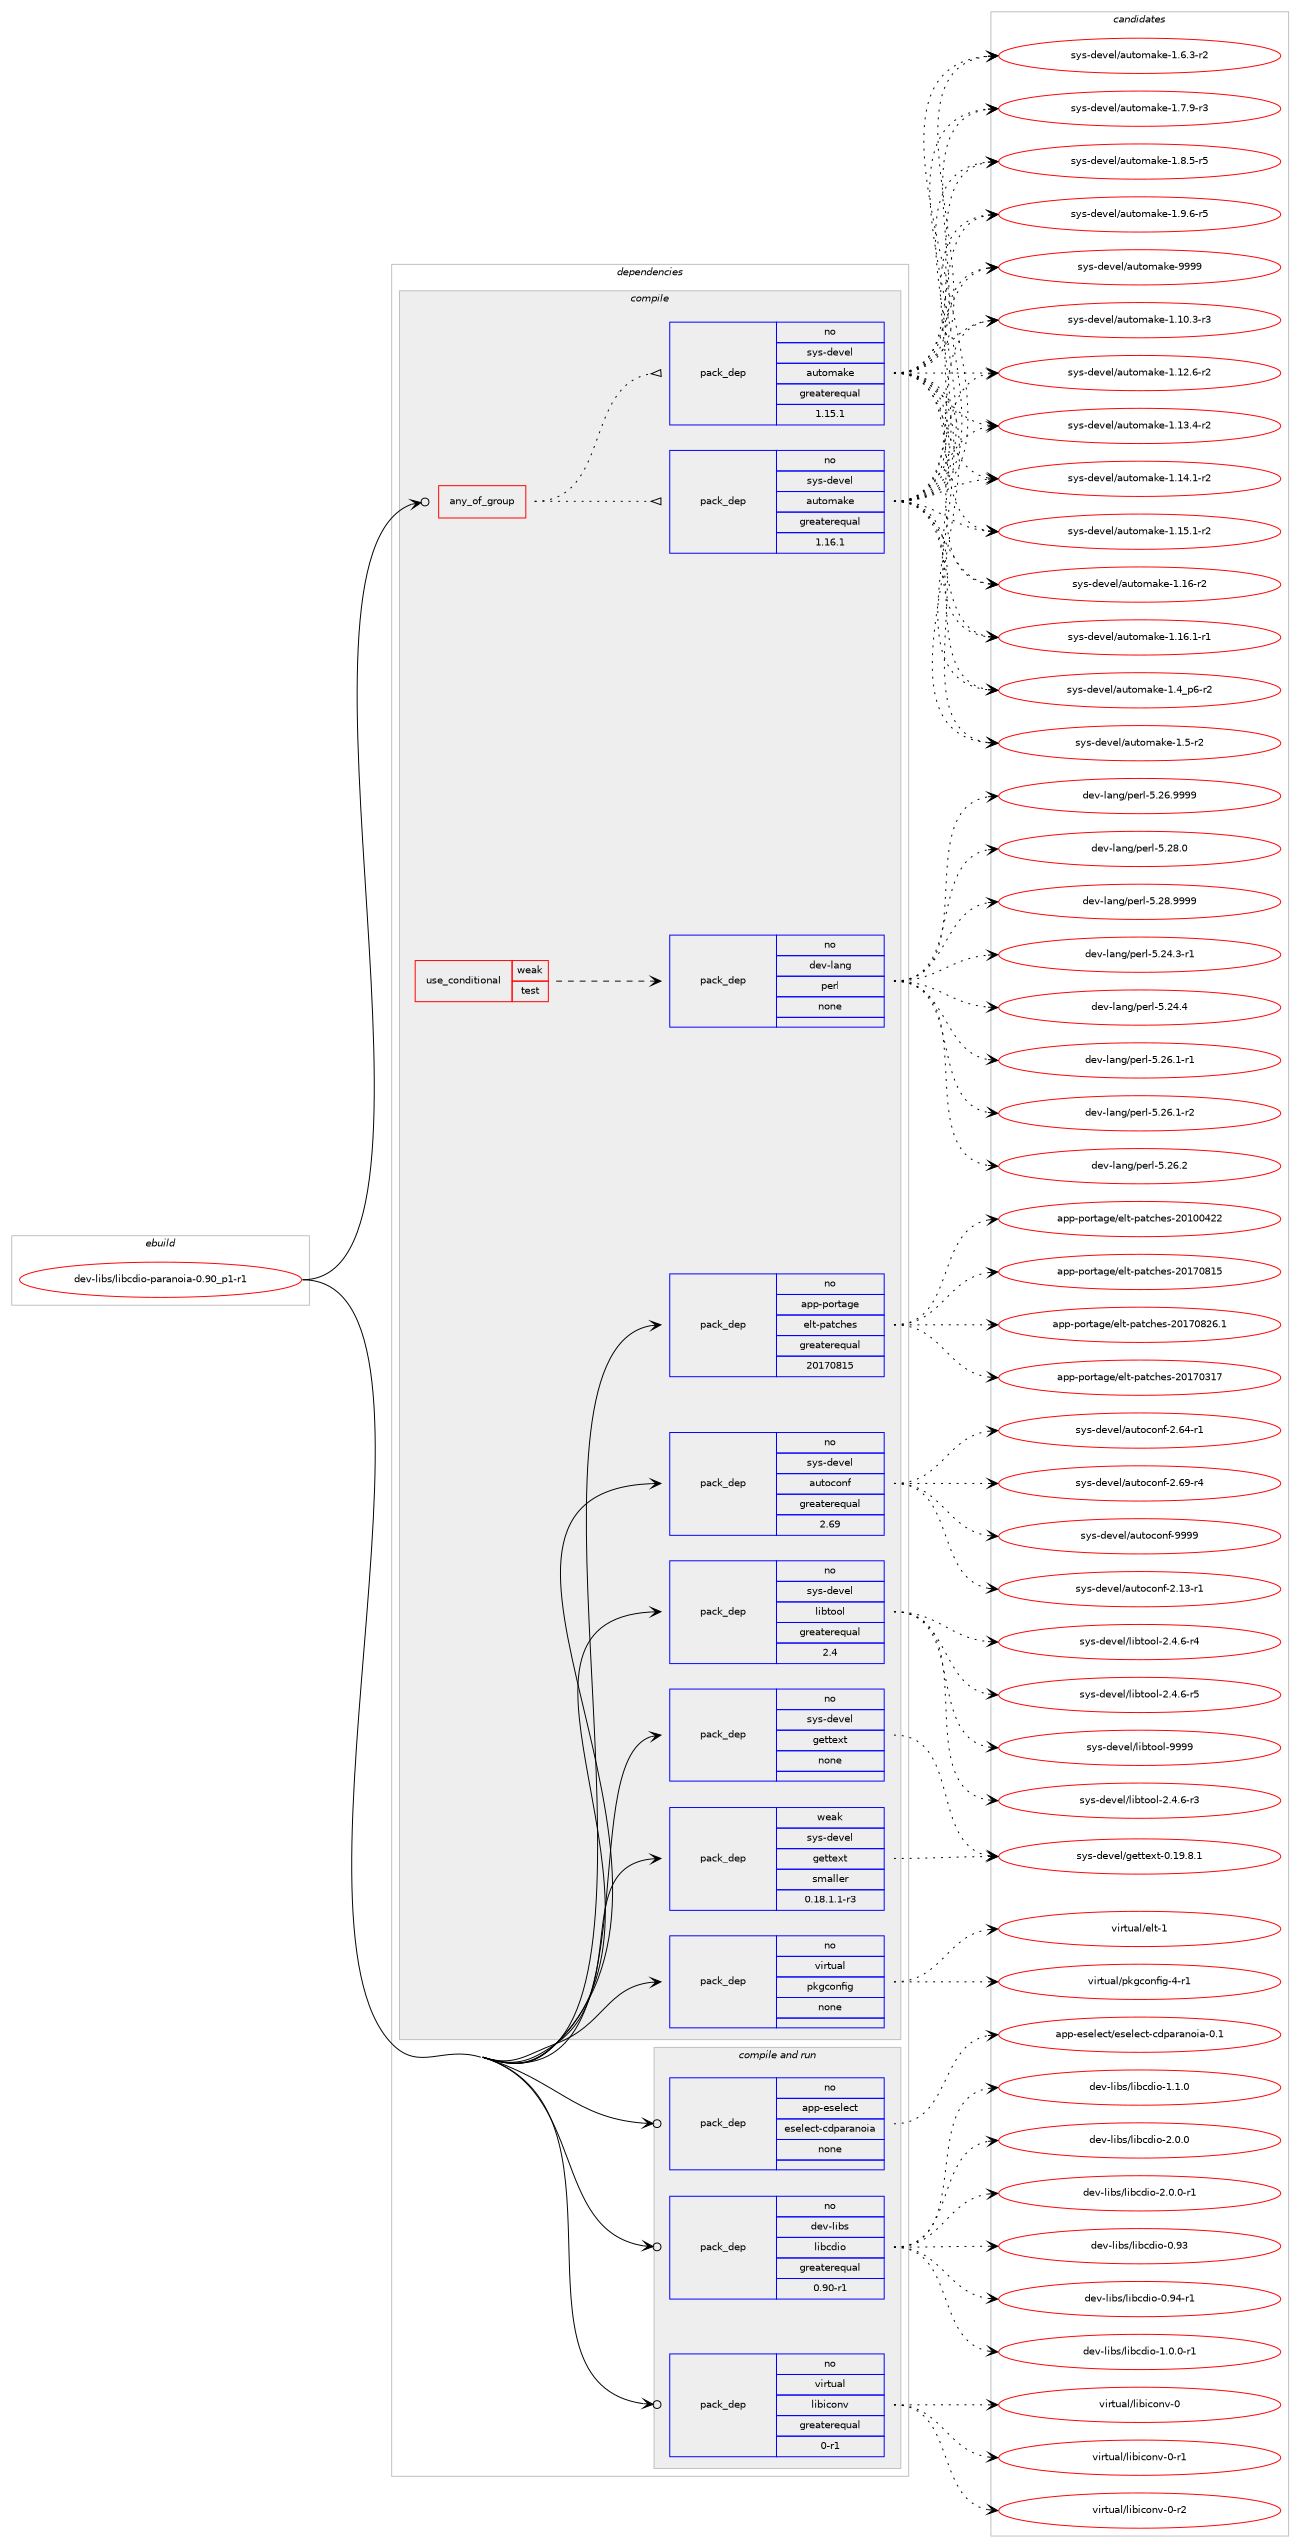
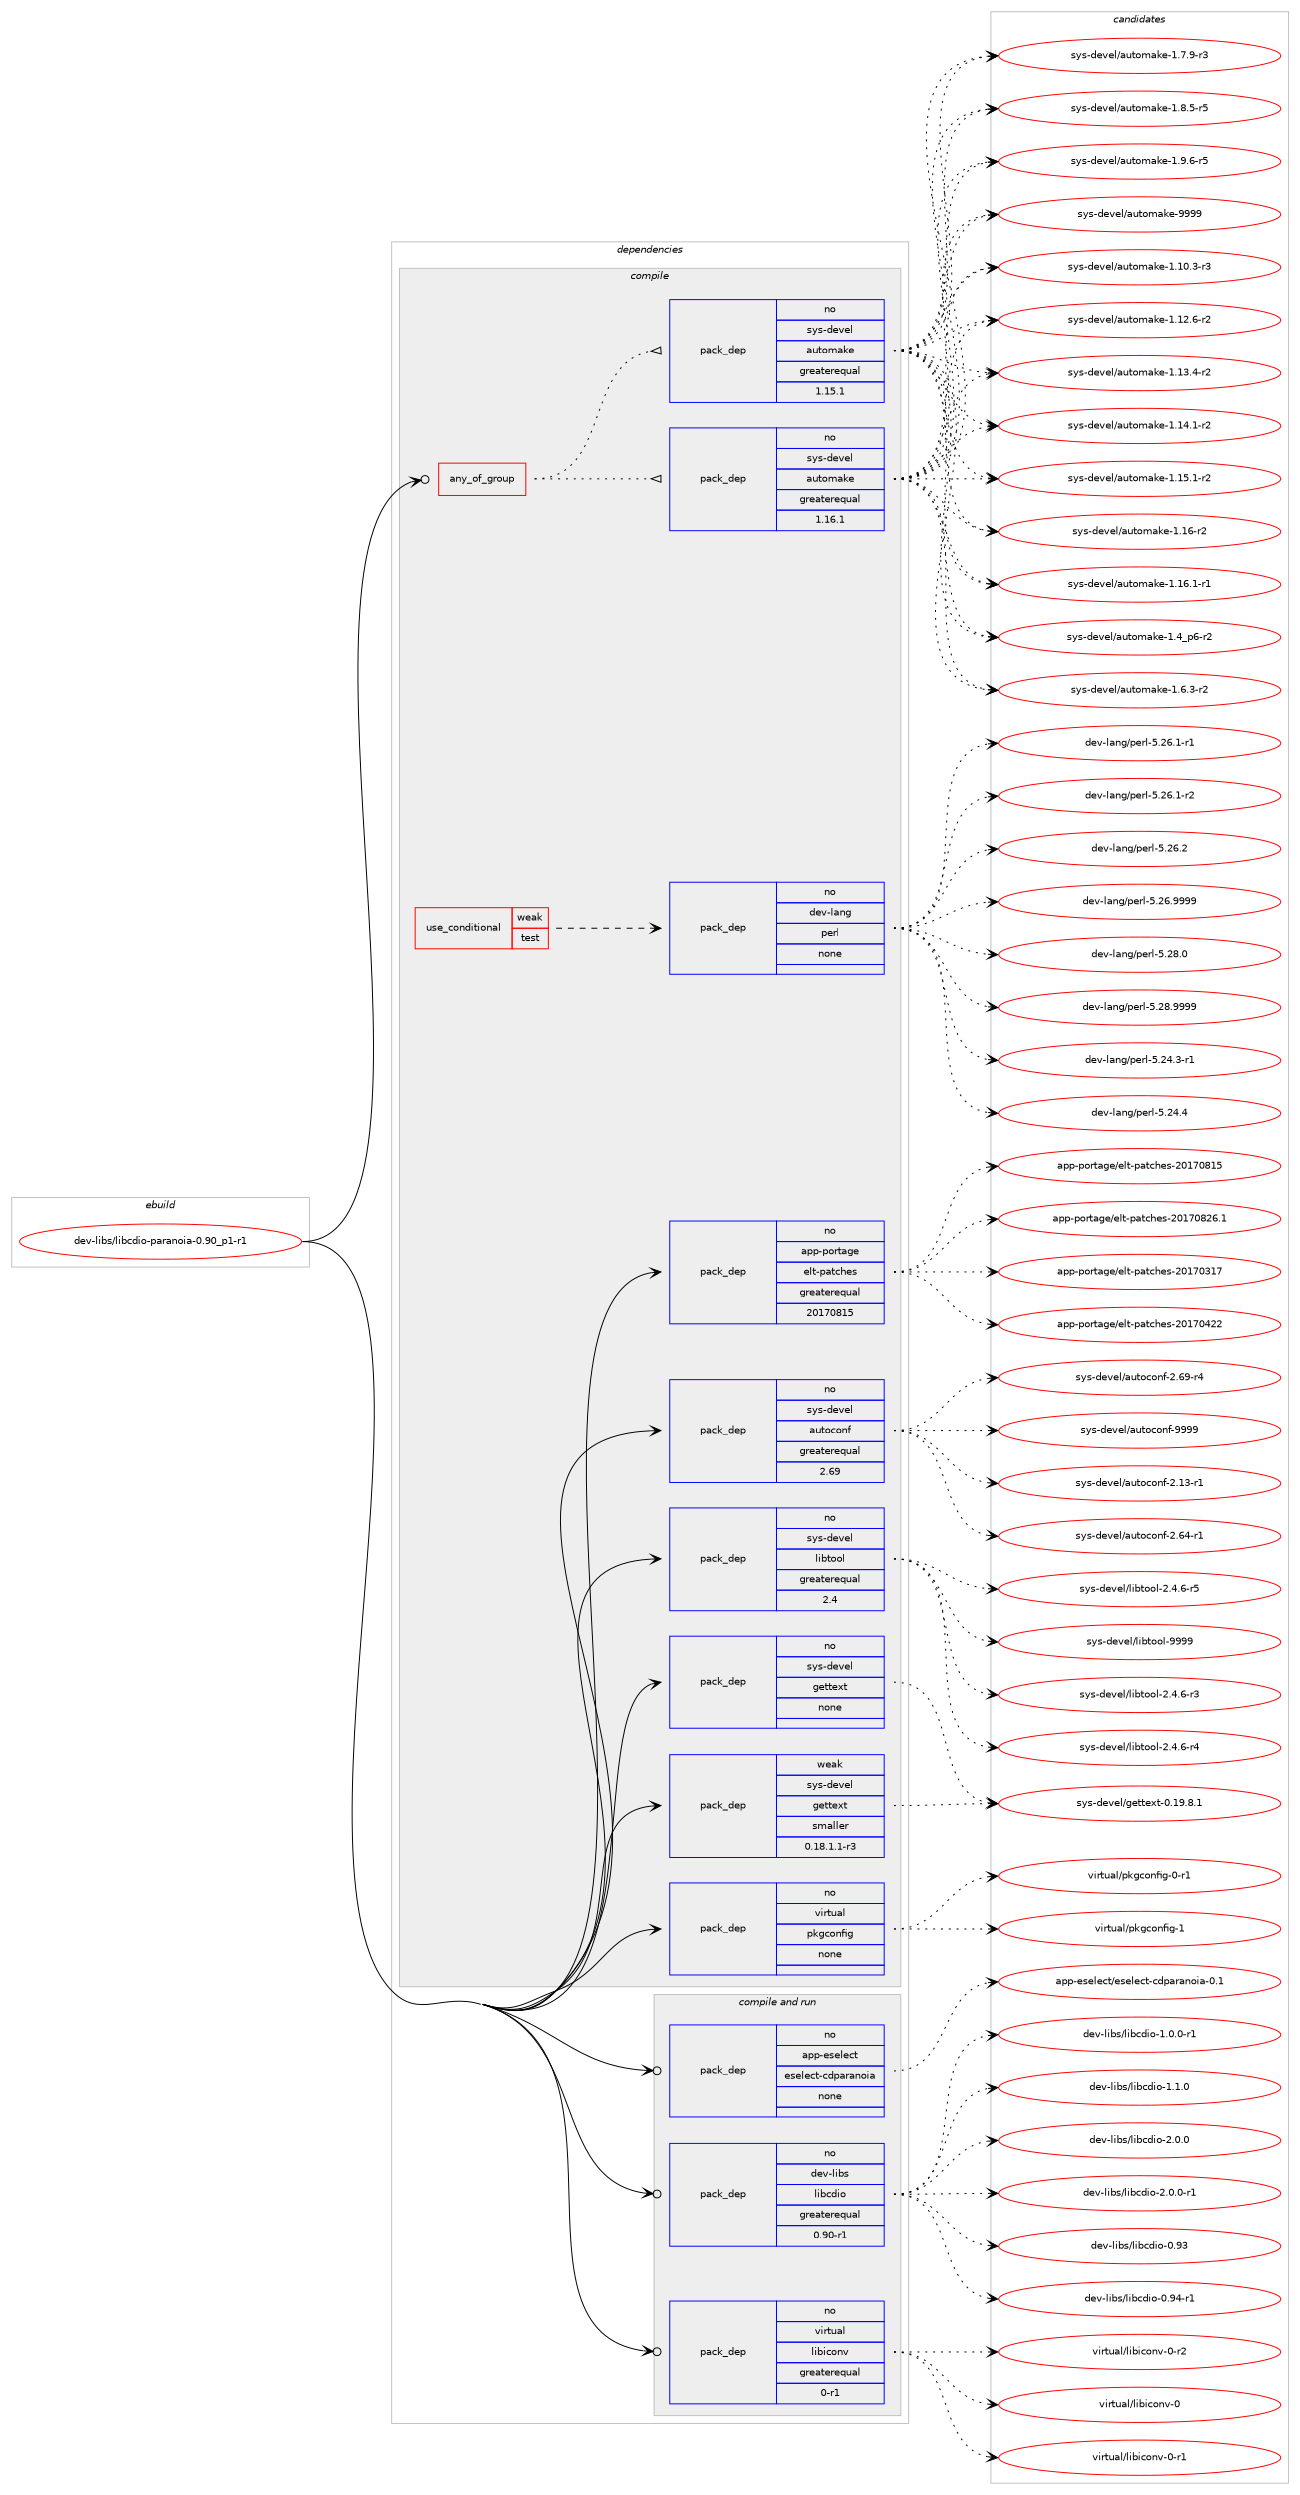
(1140, 743) -> none
(1140, 1219) -> (1140, 1325)
(1140, 1929) -> (1140, 1929)
(1140, 1982) -> (1140, 1876)
